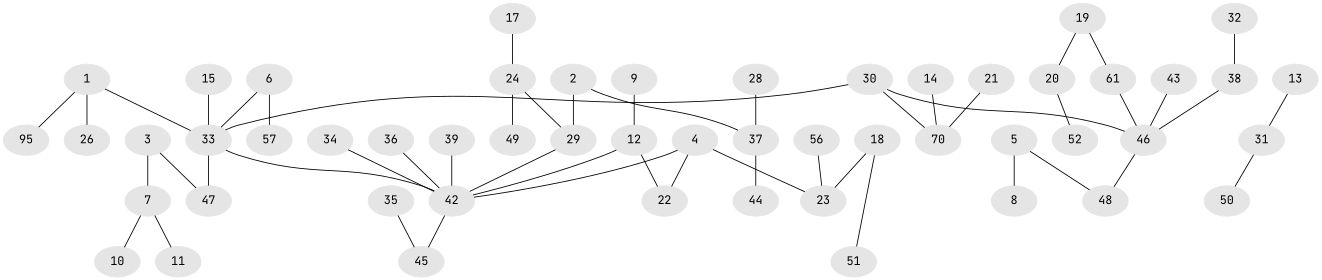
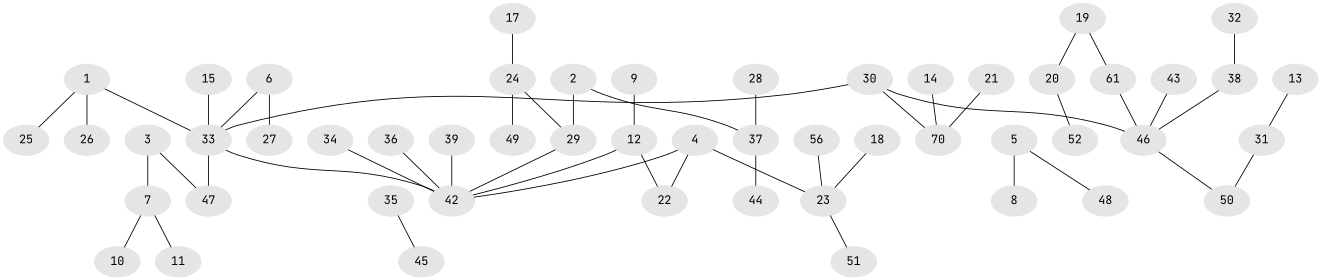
(26, 140) -> (26, 140)
(269, 140) -> (269, 140)
(1124, 171) -> (1185, 171)
(866, 201) -> (839, 231)
(437, 231) -> none
